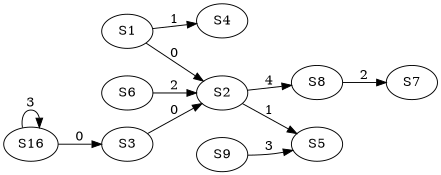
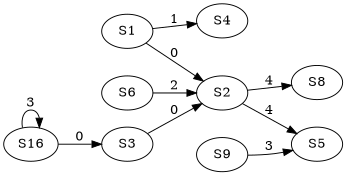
(412, 83) -> none
(270, 111) -> (270, 111)
